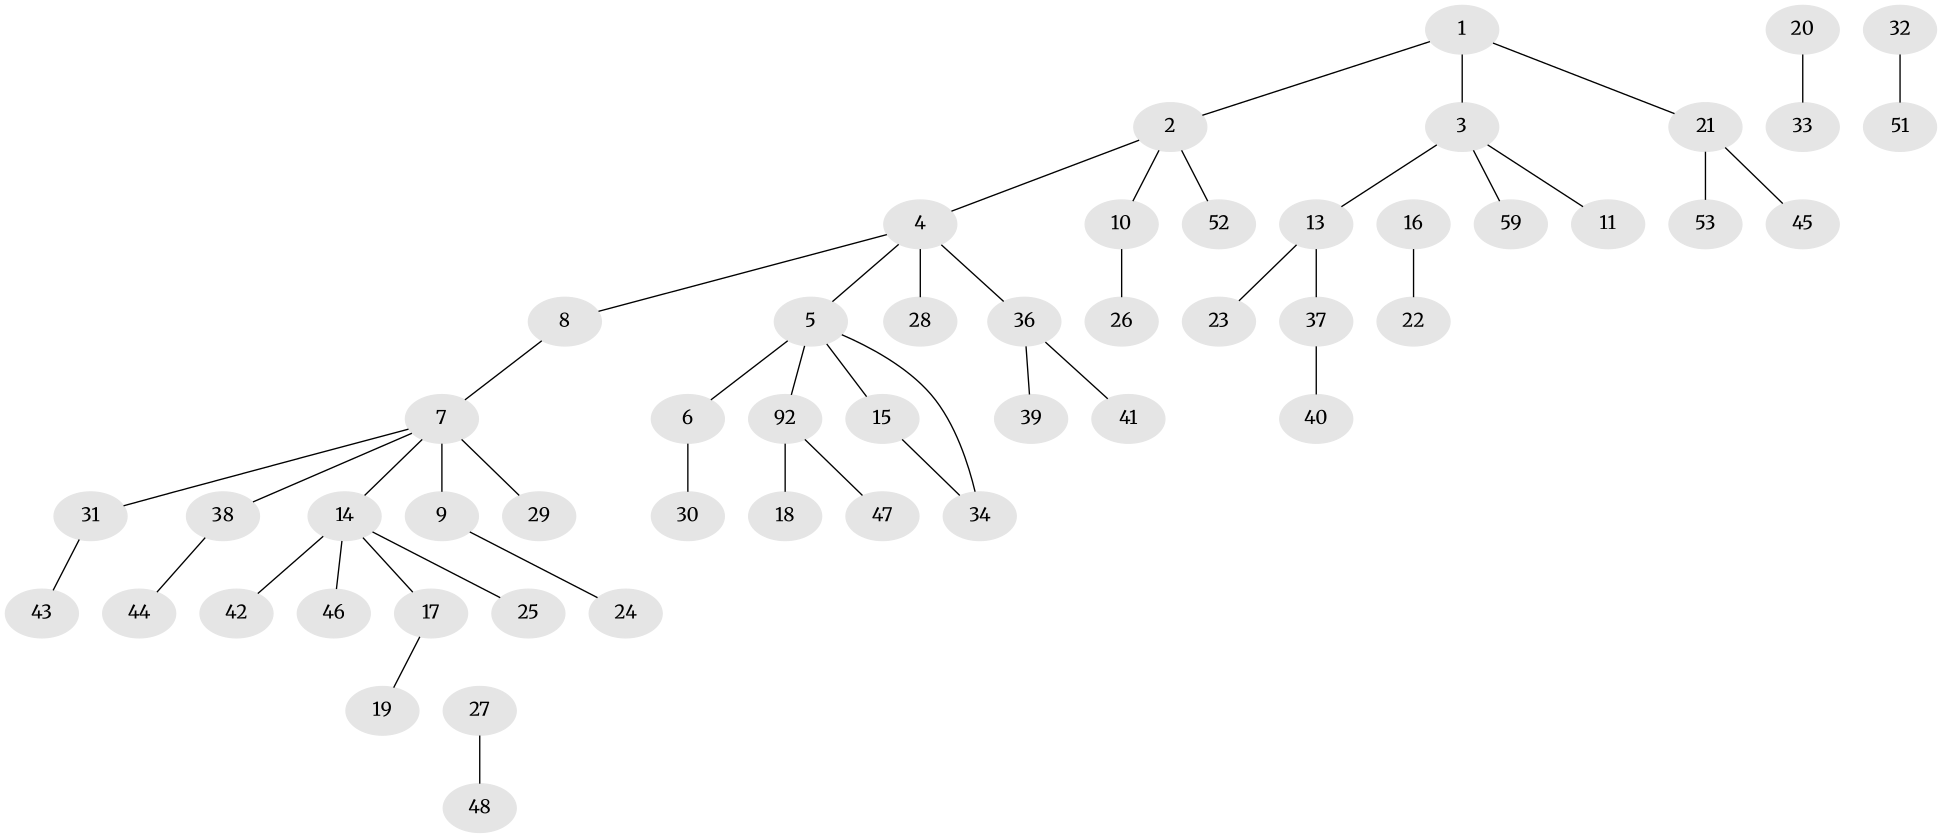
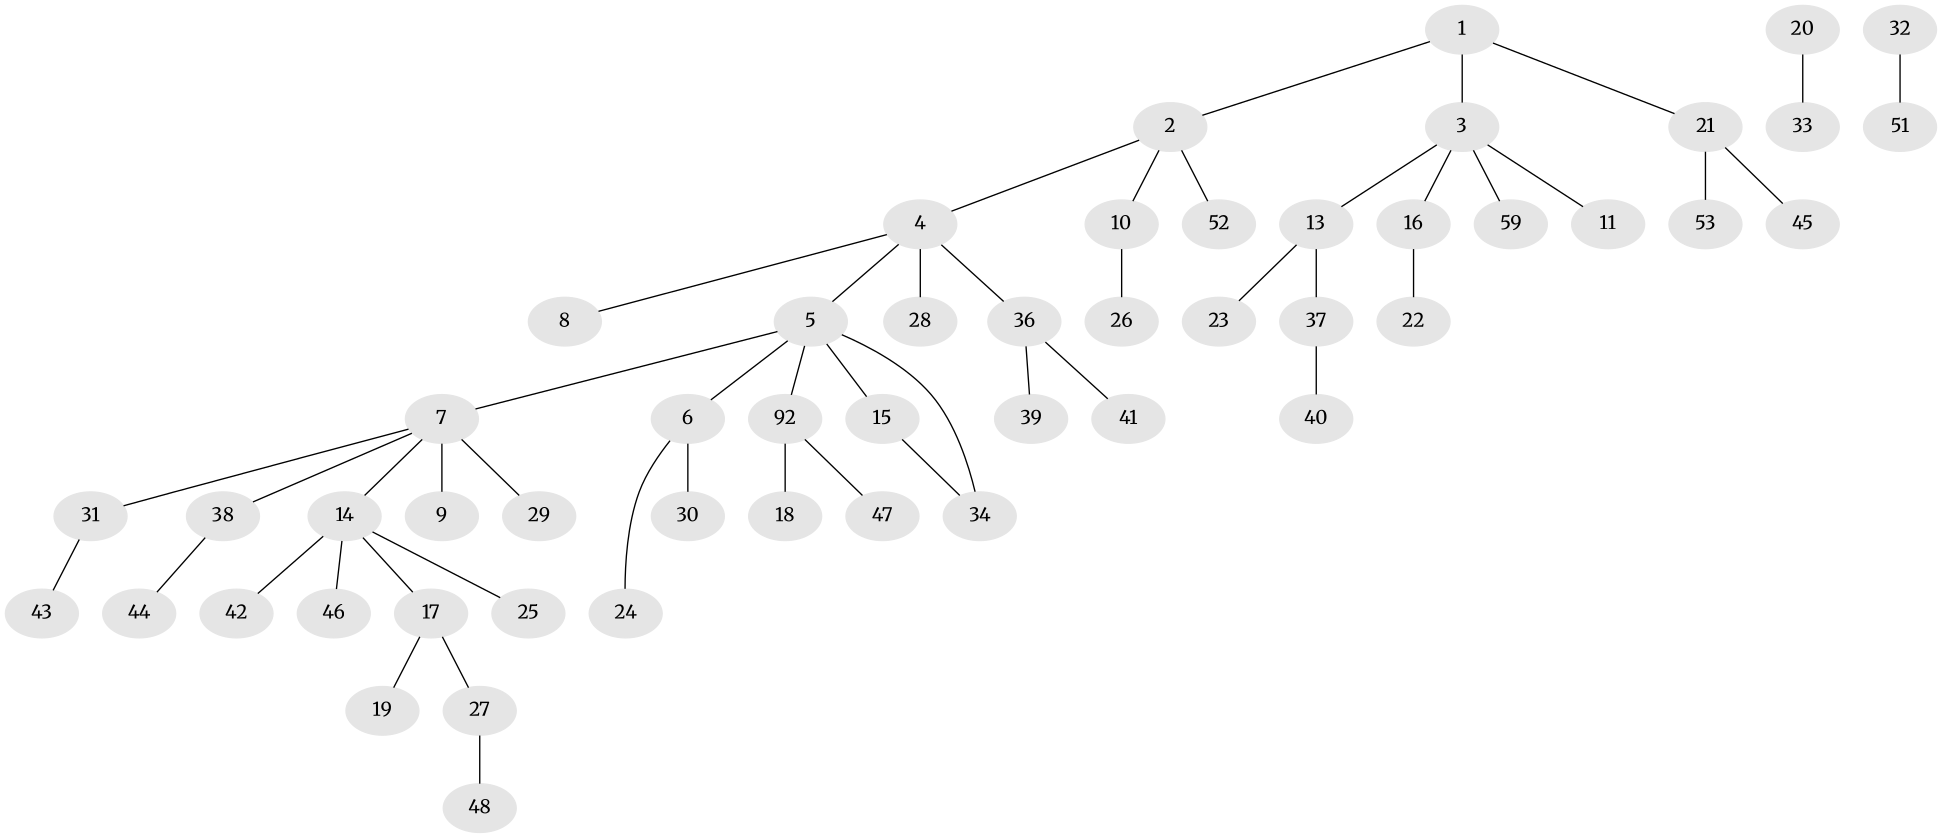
none -> (1438, 176)
(503, 370) -> (626, 370)
(534, 565) -> (634, 510)
none -> (455, 662)
